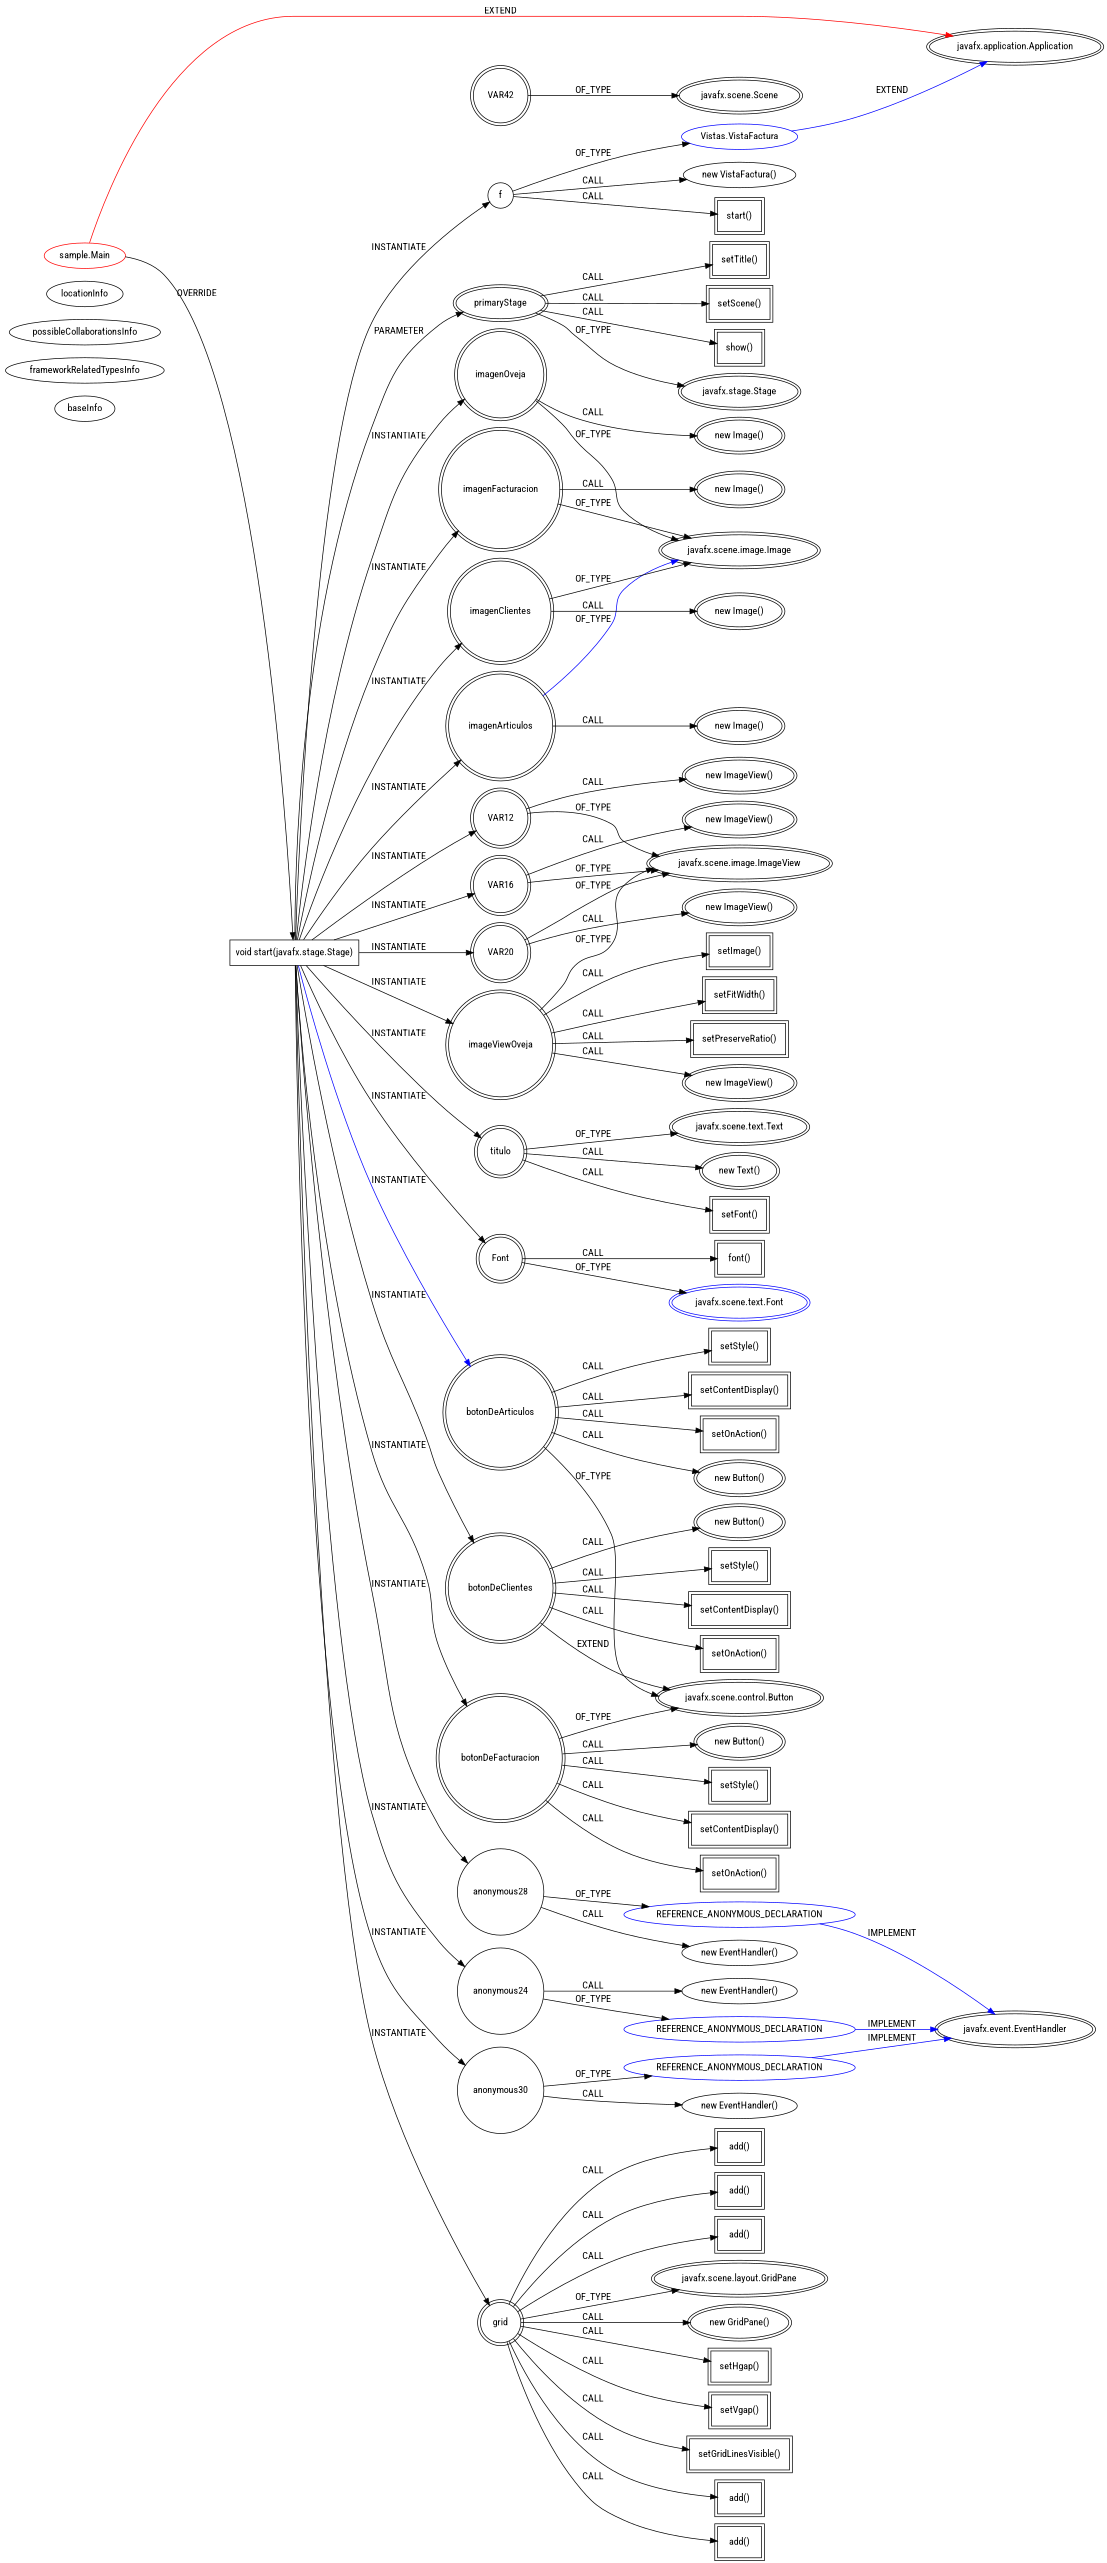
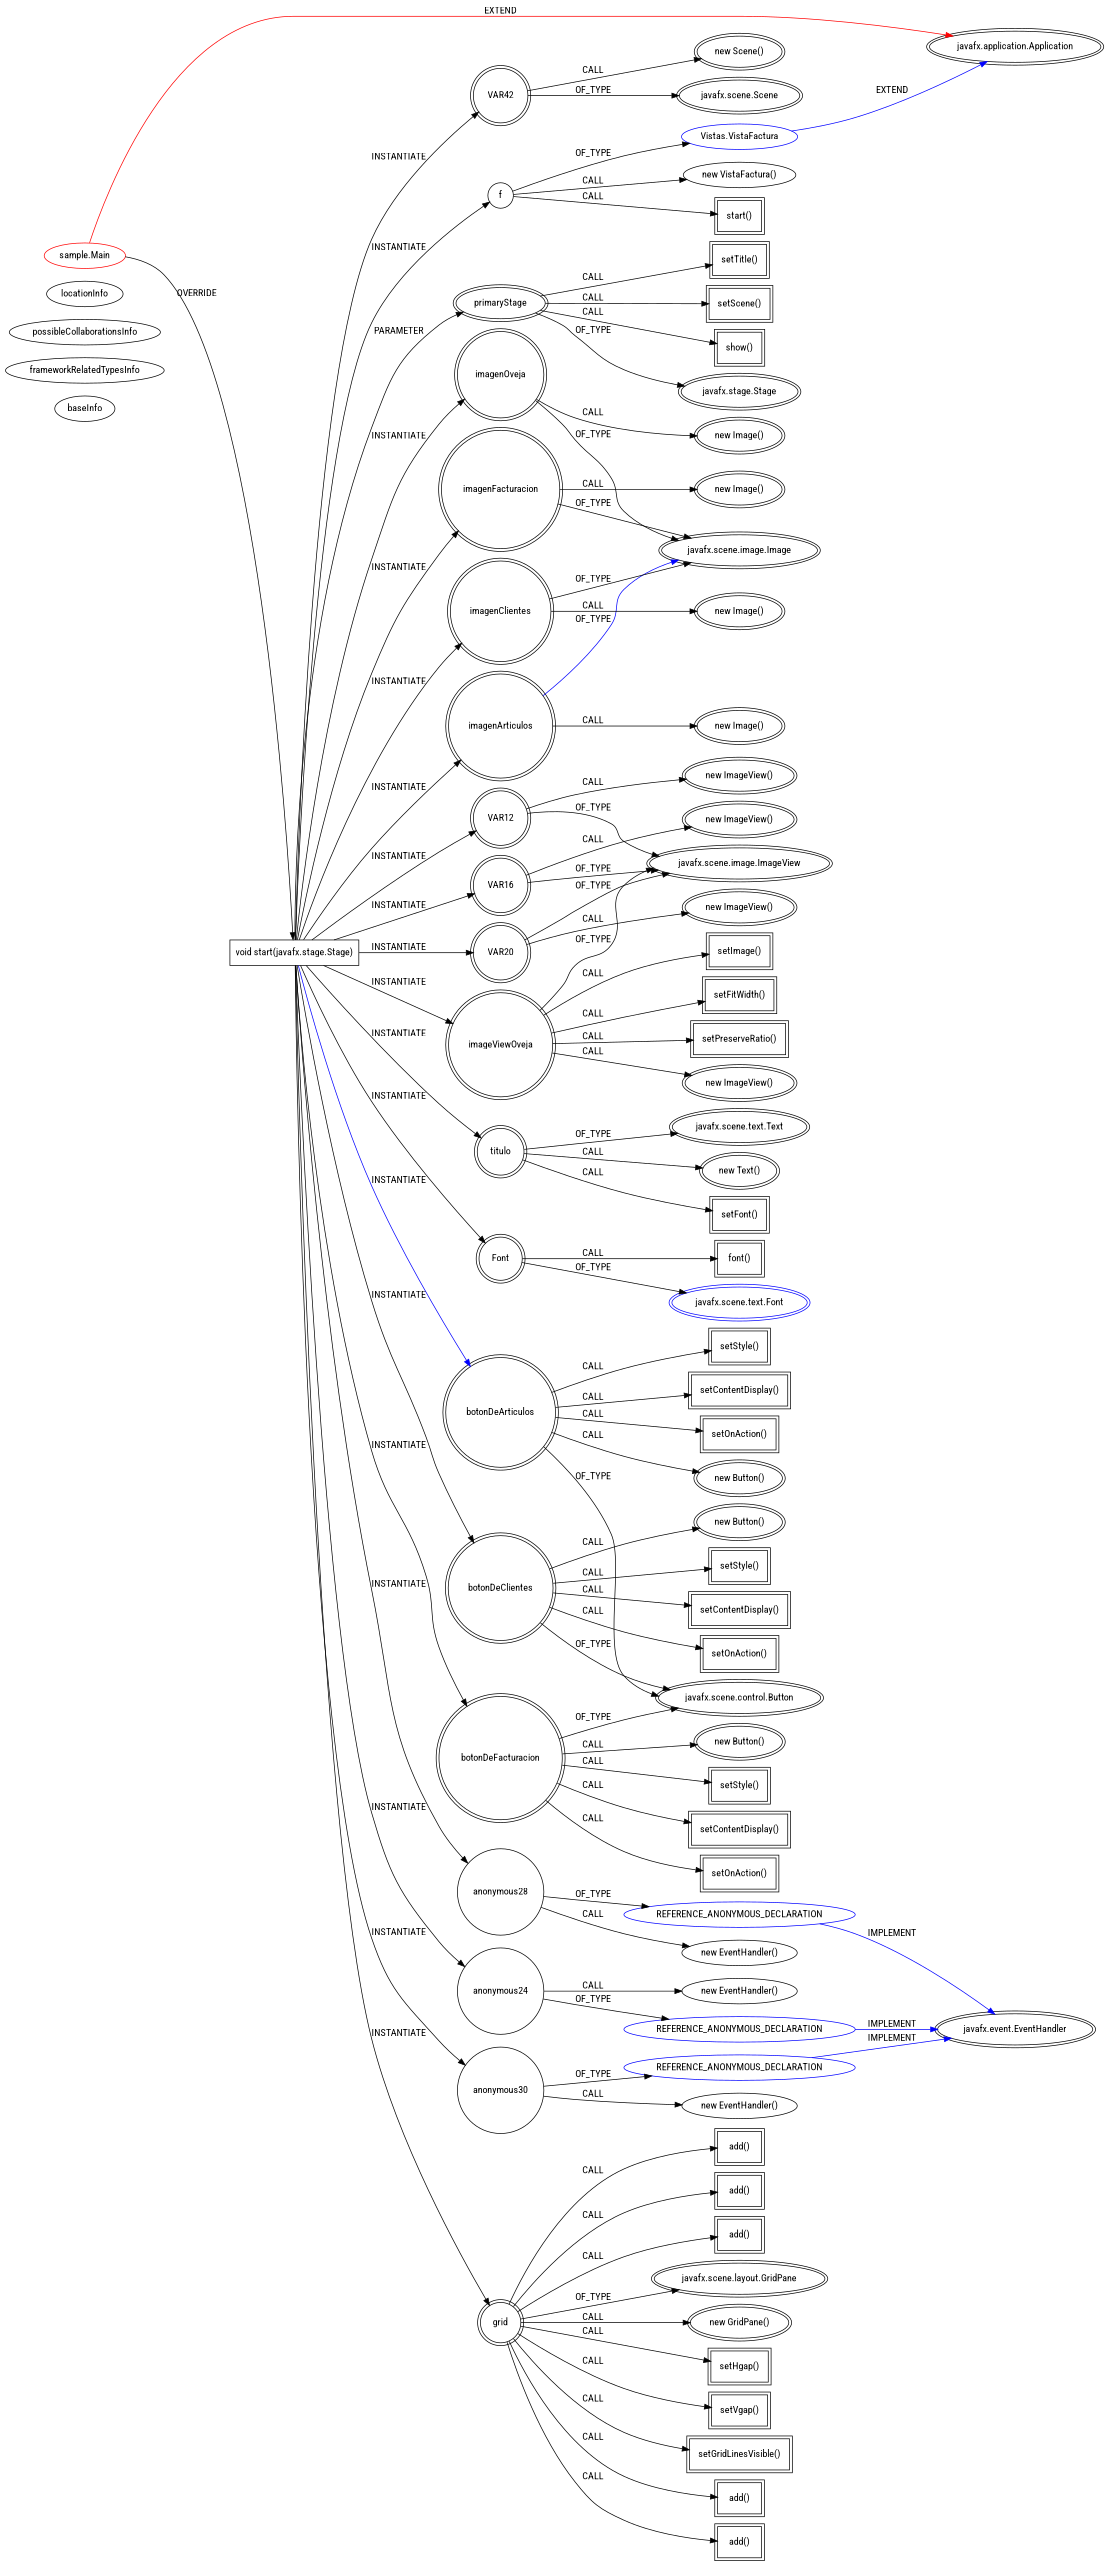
none -> (740, 52)
none -> (321, 507)
(593, 1644) -> (593, 1644)
